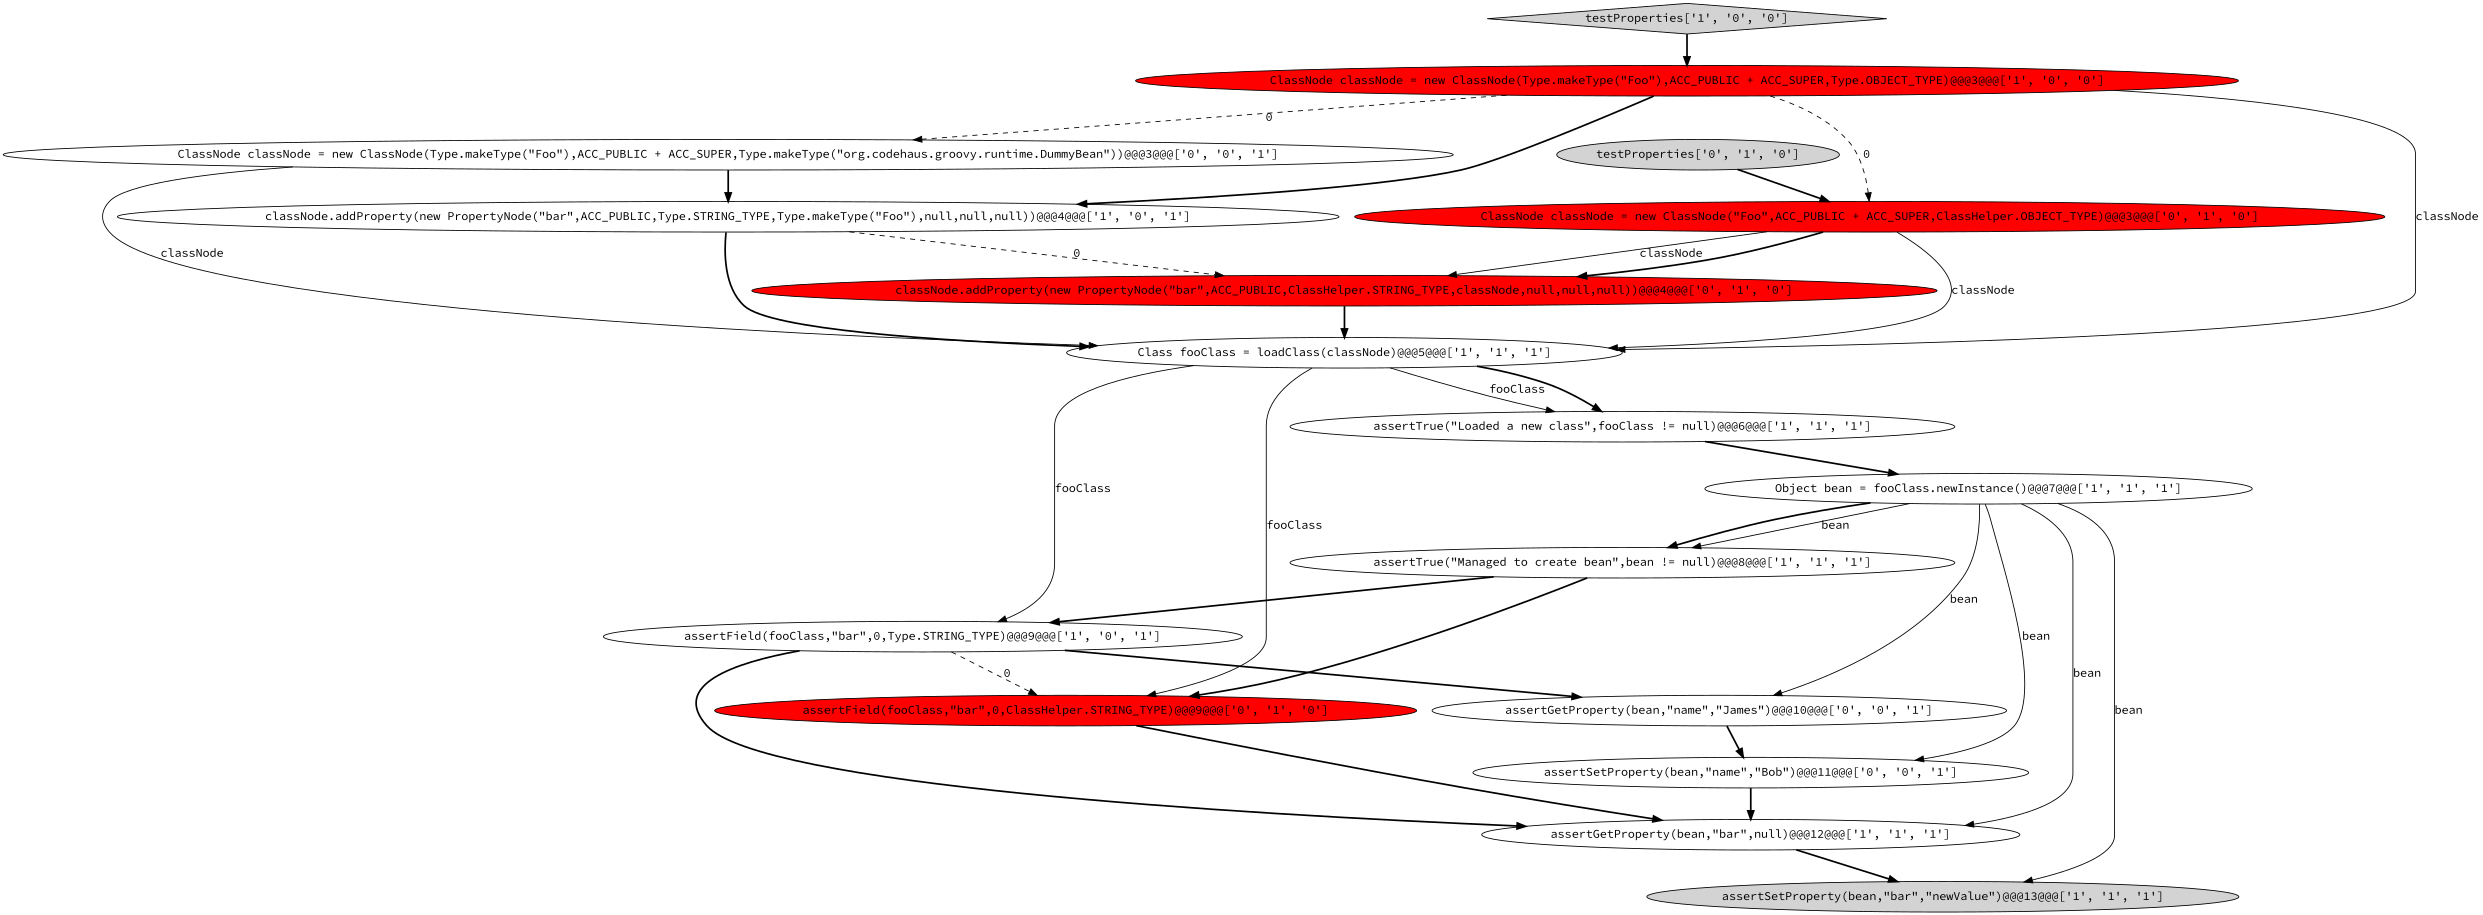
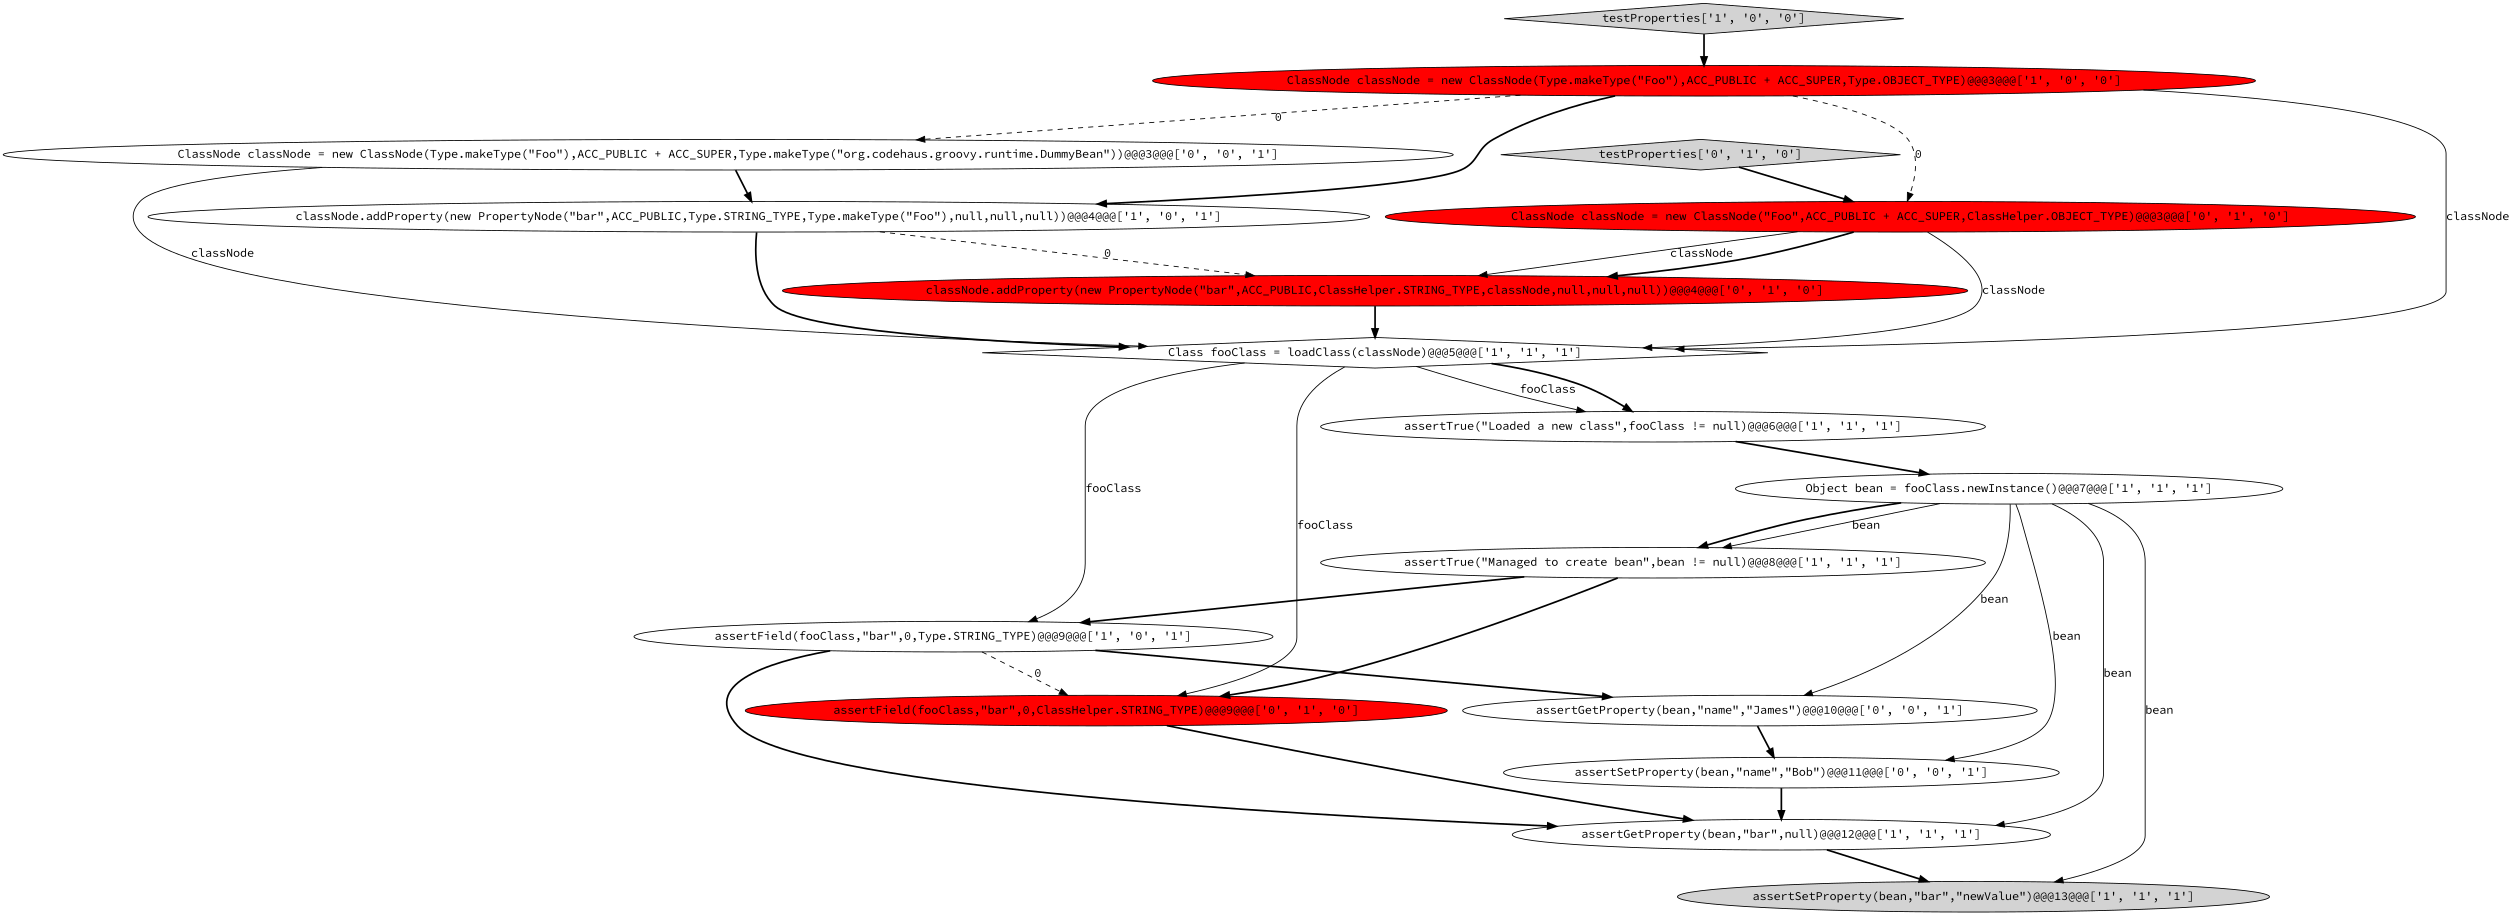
(1698, 155) -> (1701, 155)
(1344, 353) -> (1375, 353)
